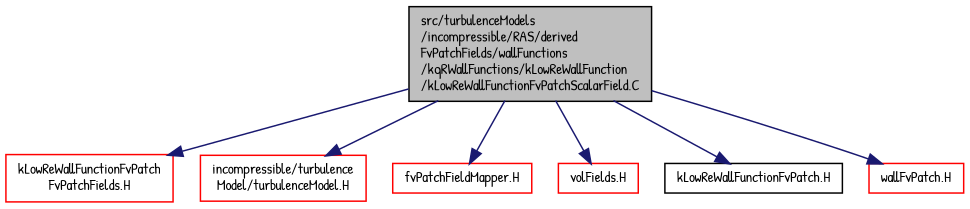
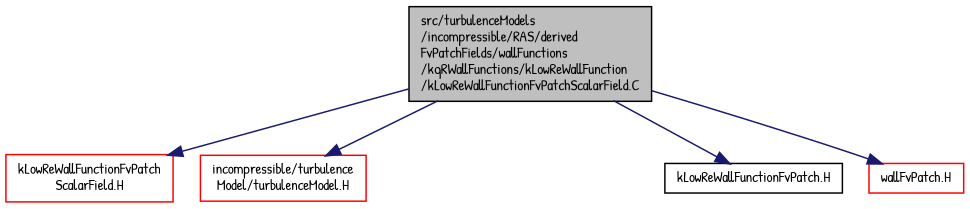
(89, 178) -> (89, 178)
(462, 178) -> none
(598, 178) -> none
